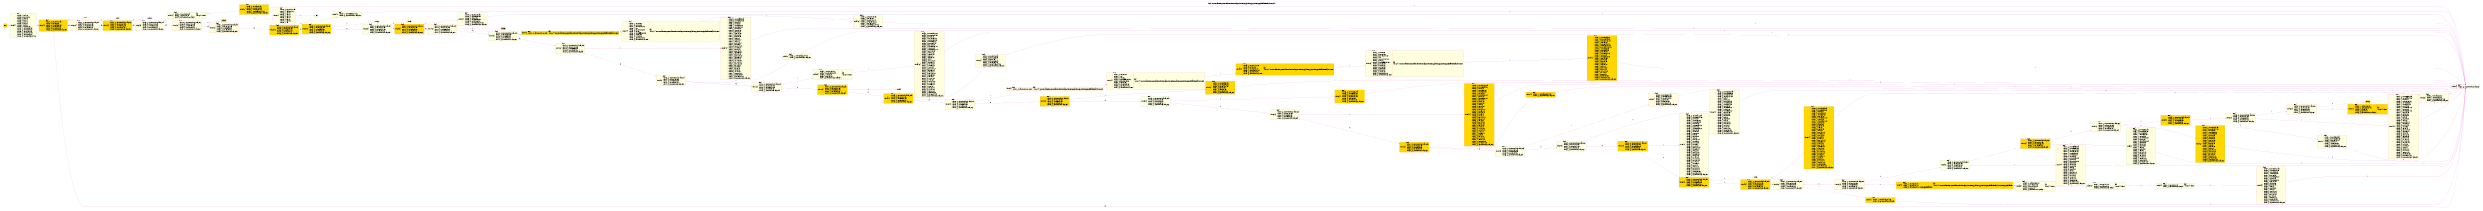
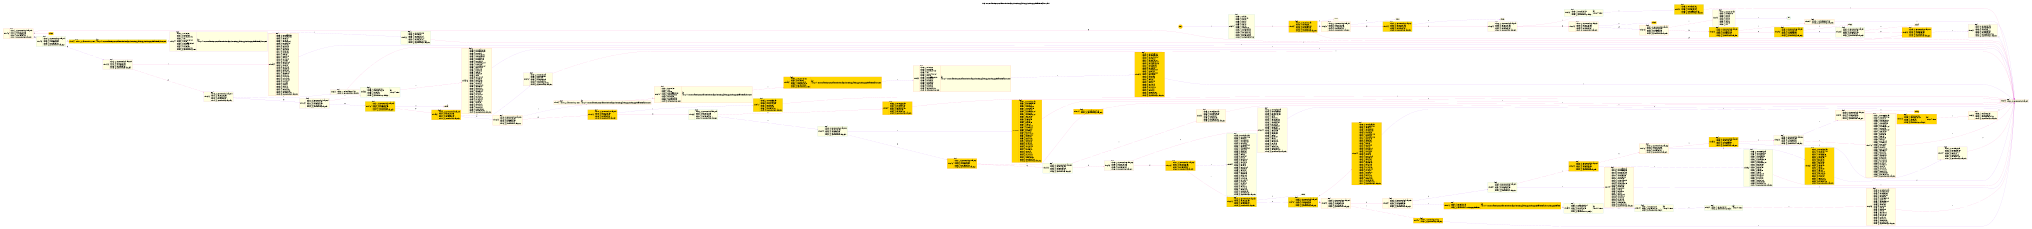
(425, 29) -> (968, 30)
